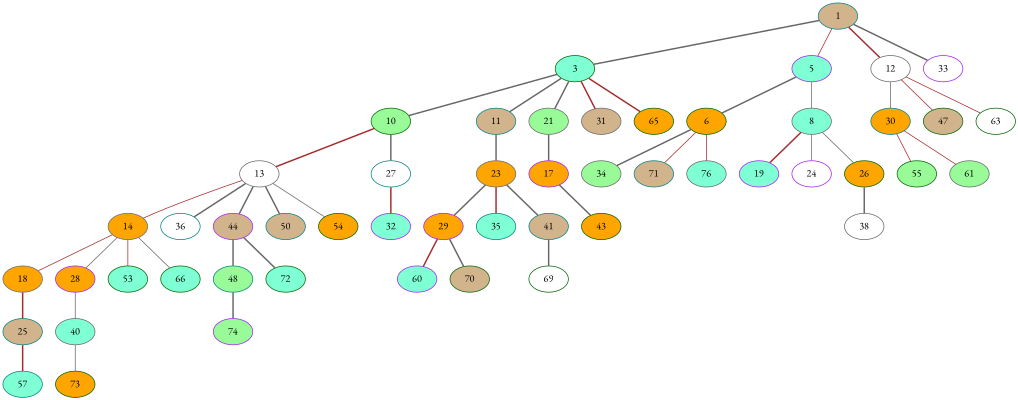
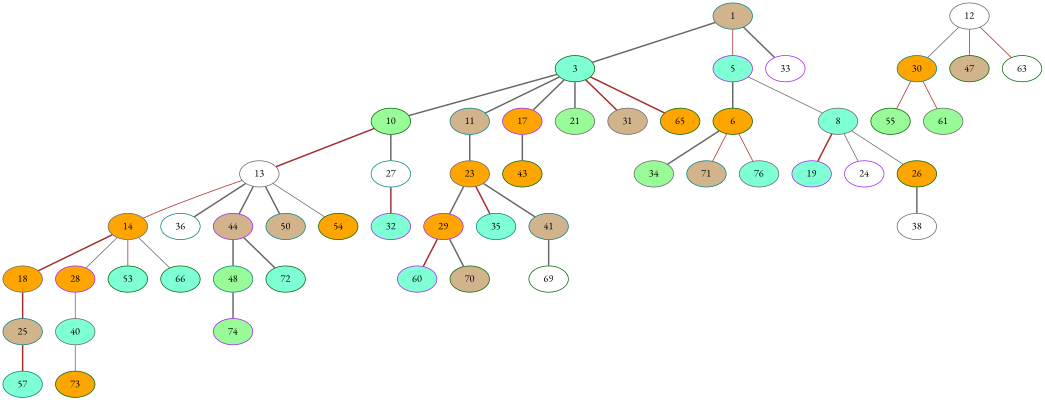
(864, 42) -> none
(549, 148) -> (549, 95)
(75, 253) -> (75, 253)
